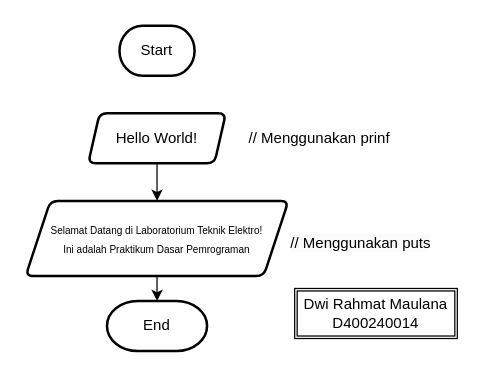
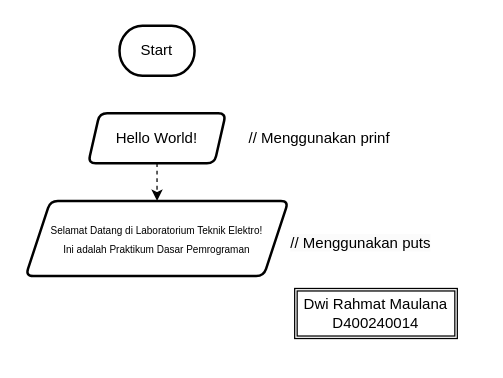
(157, 178) -> (157, 178)
(157, 284) -> none
(157, 326) -> none
